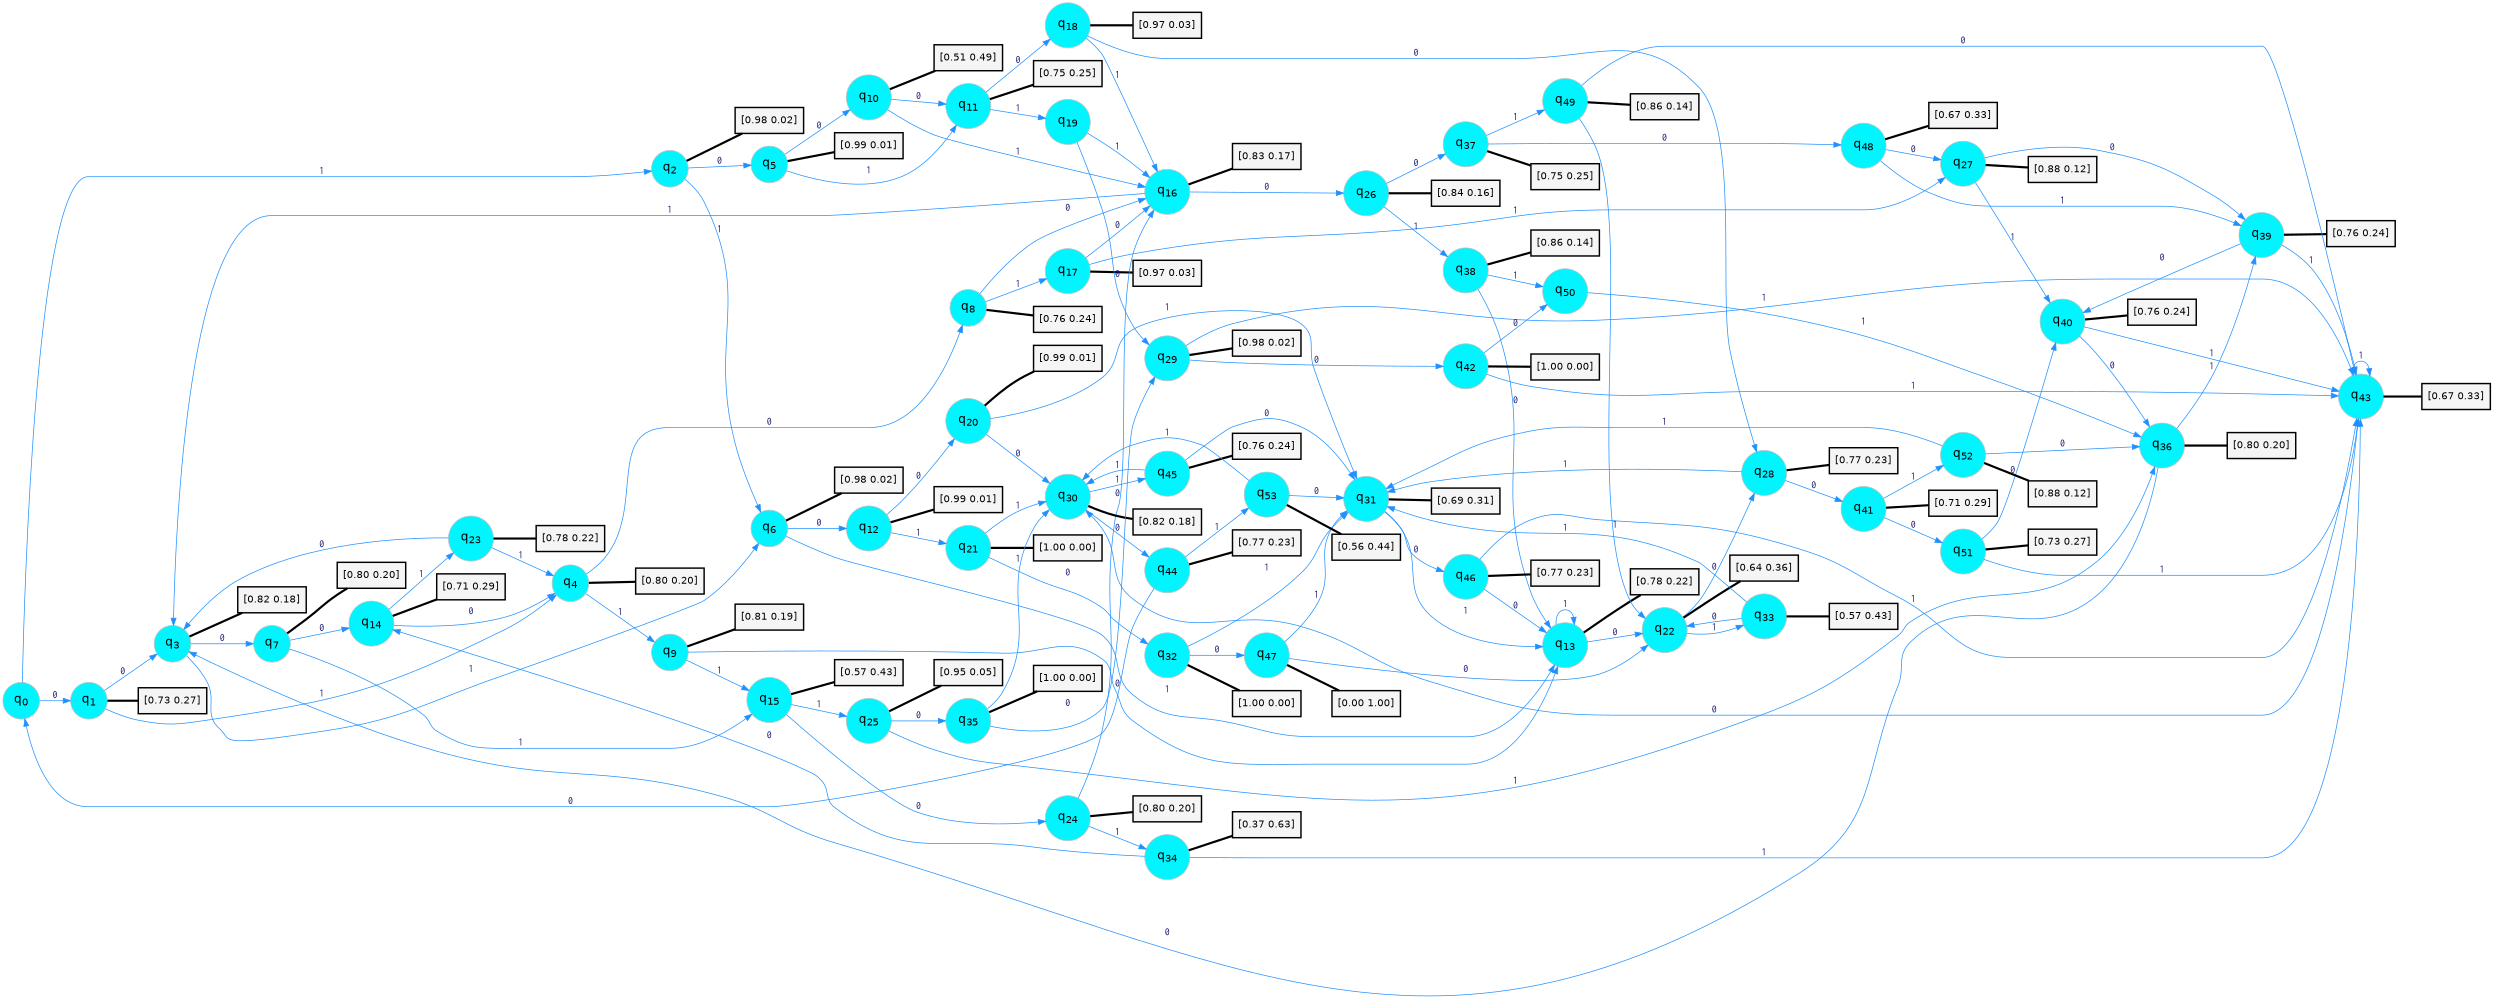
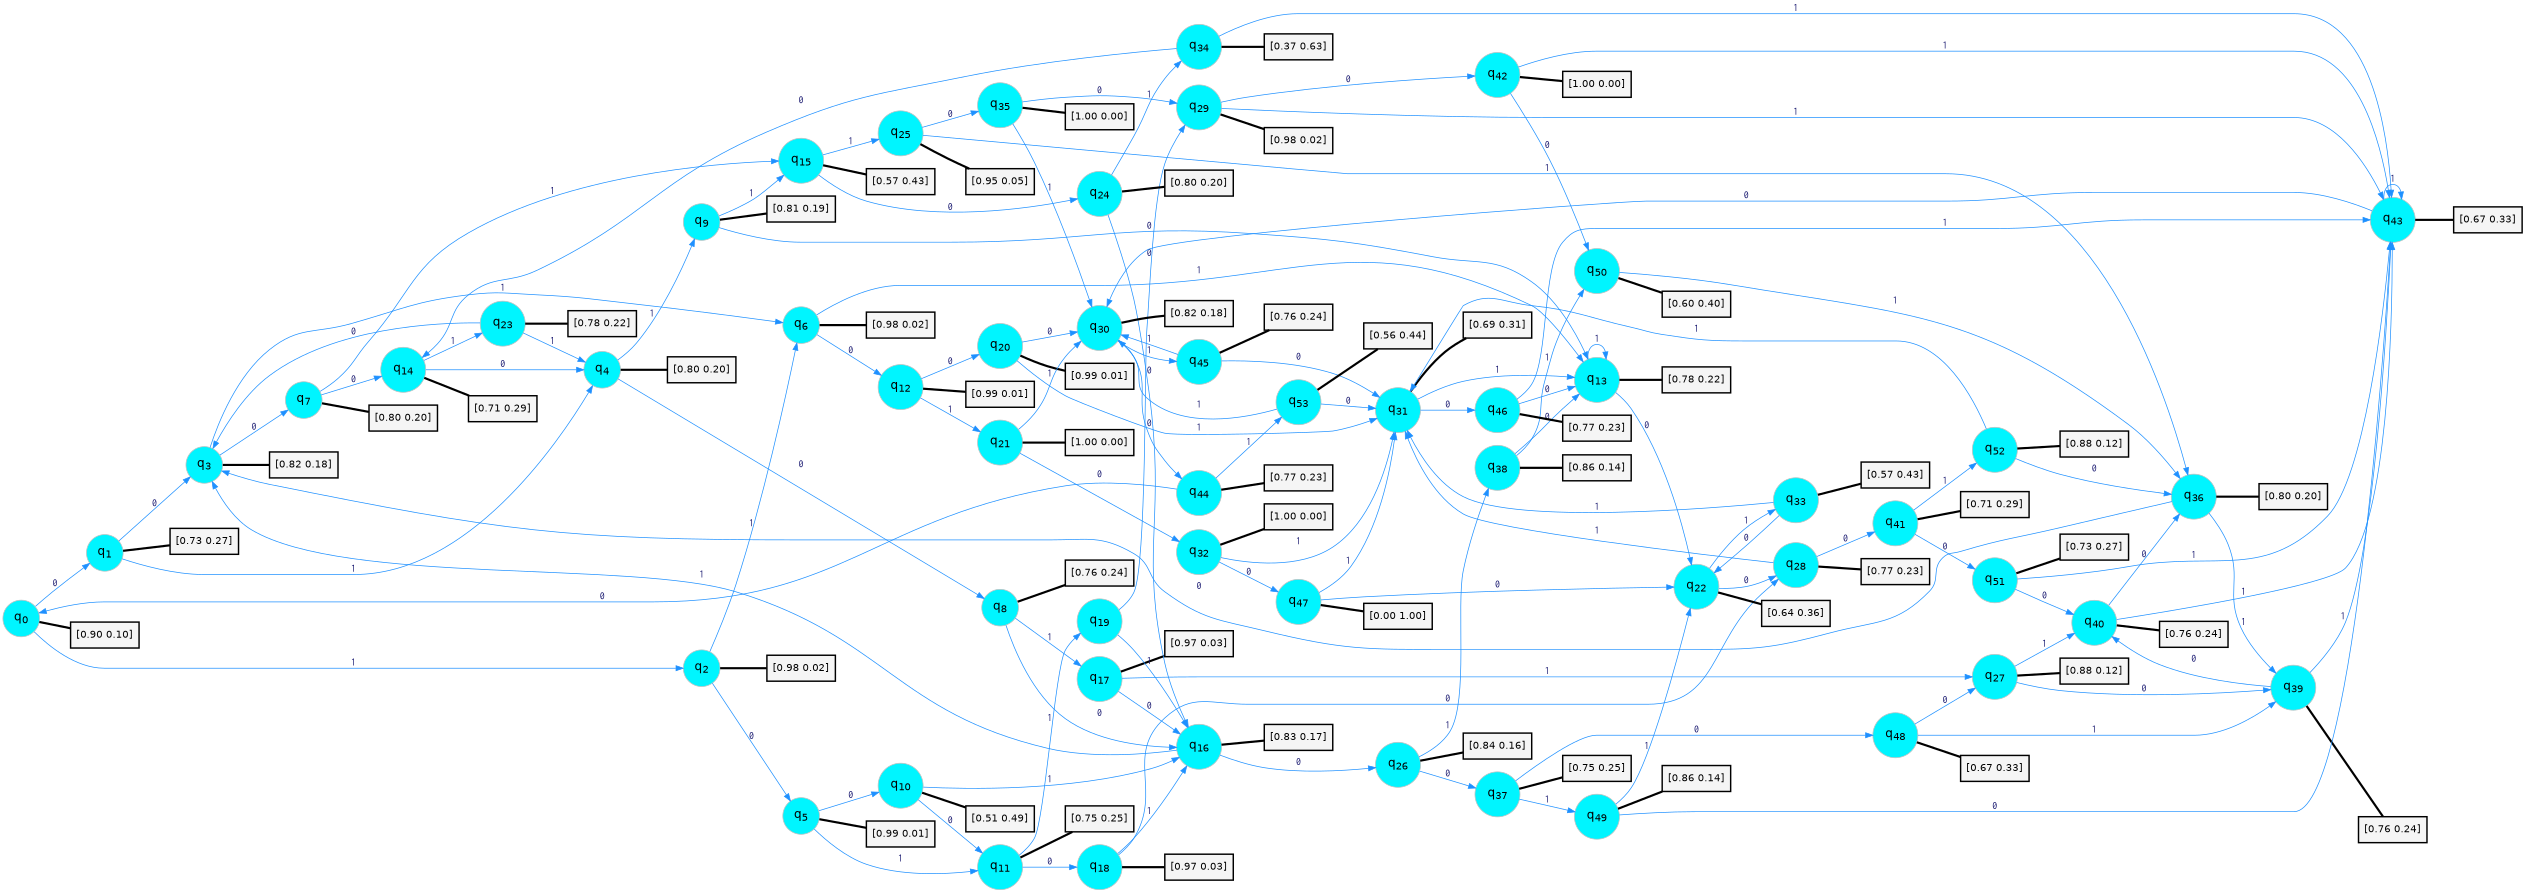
none -> (1696, 304)
none -> (105, 635)
